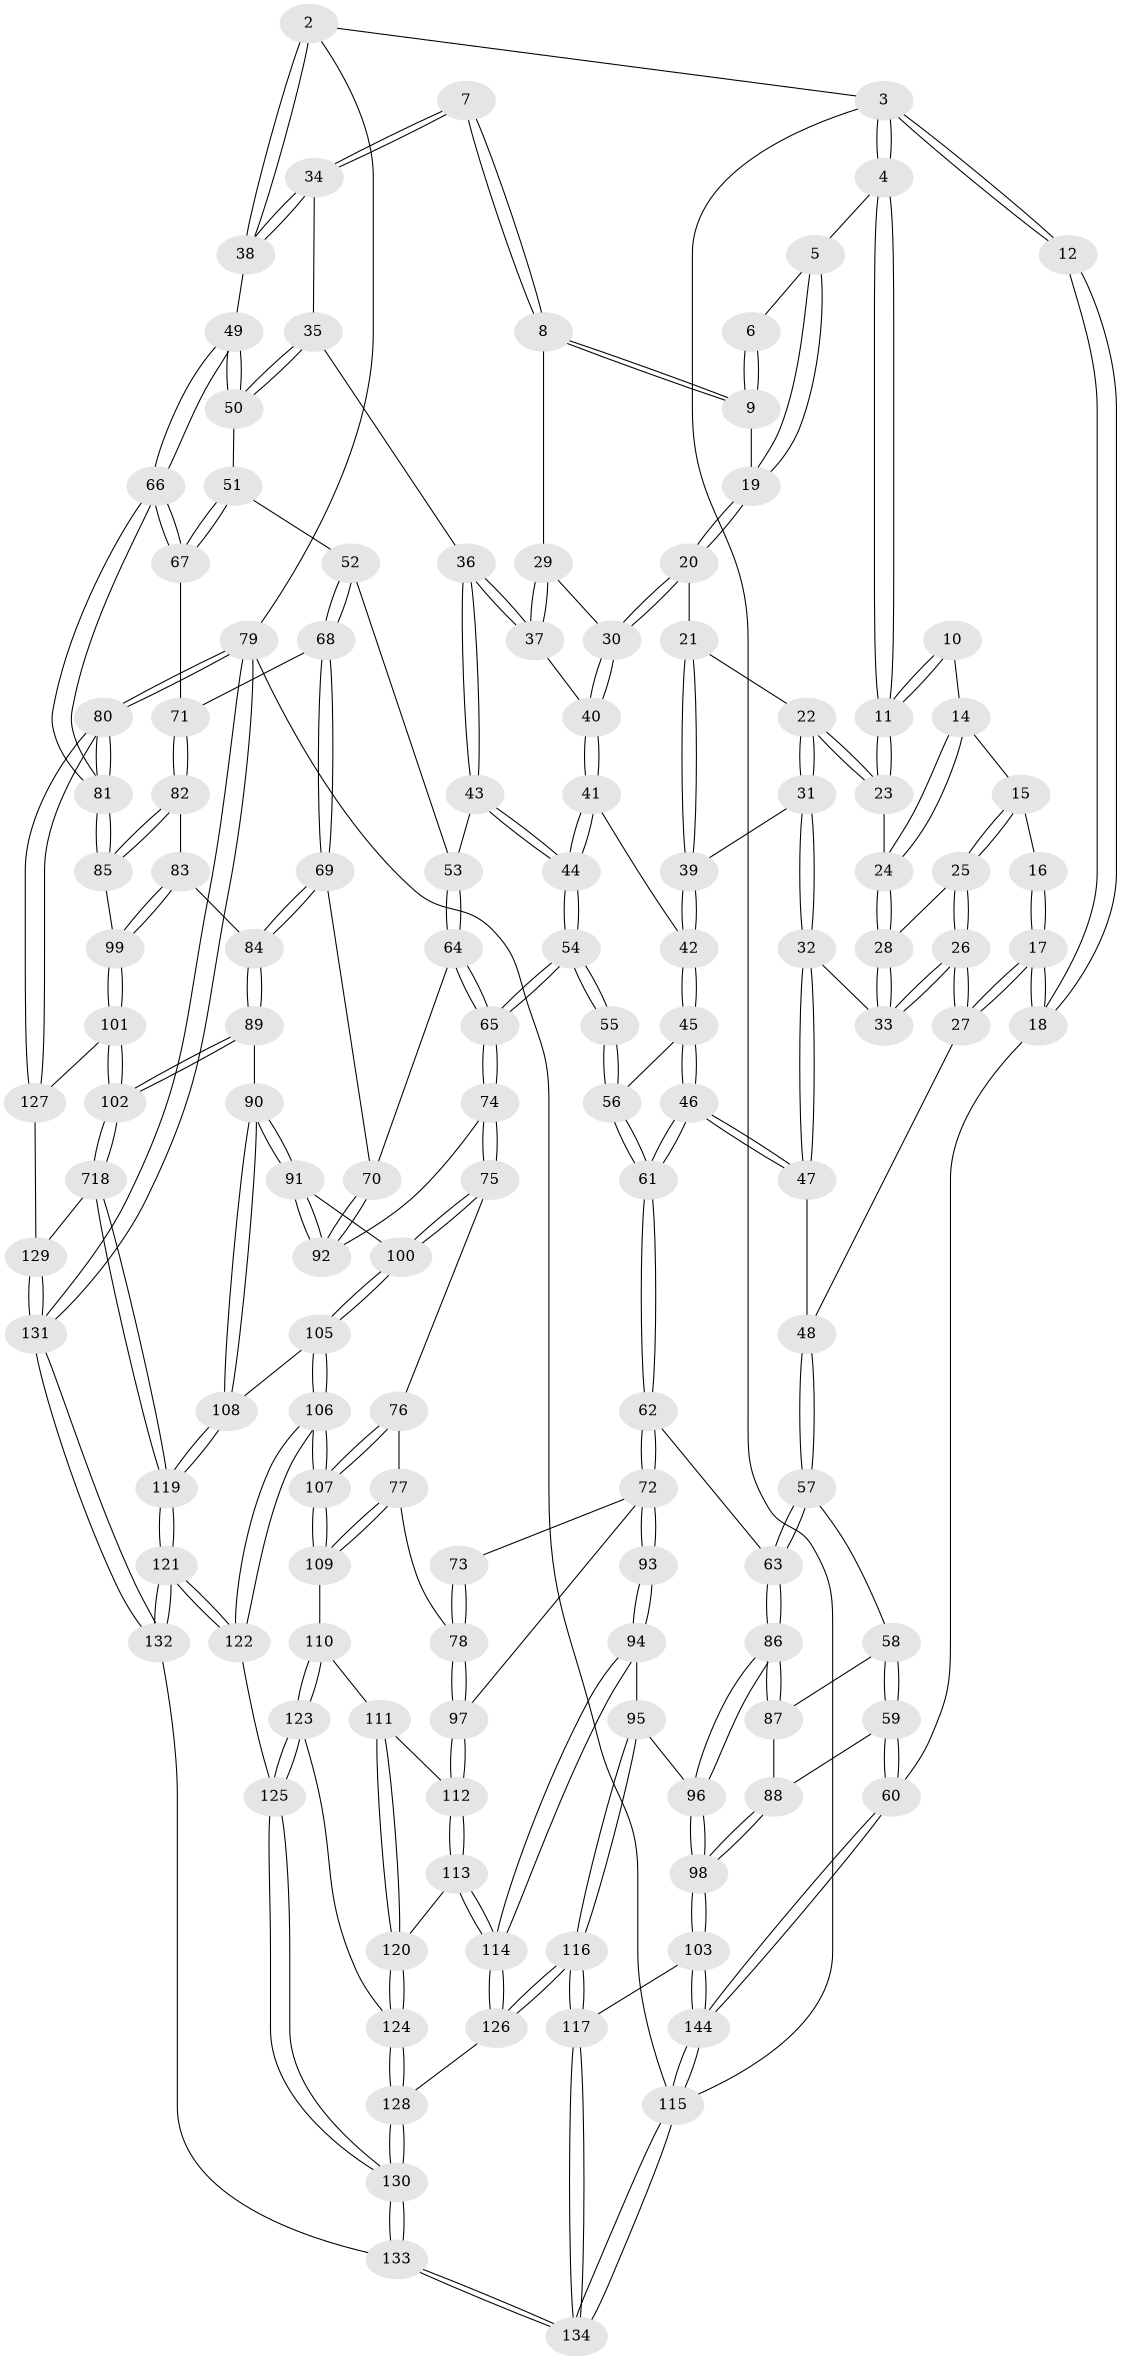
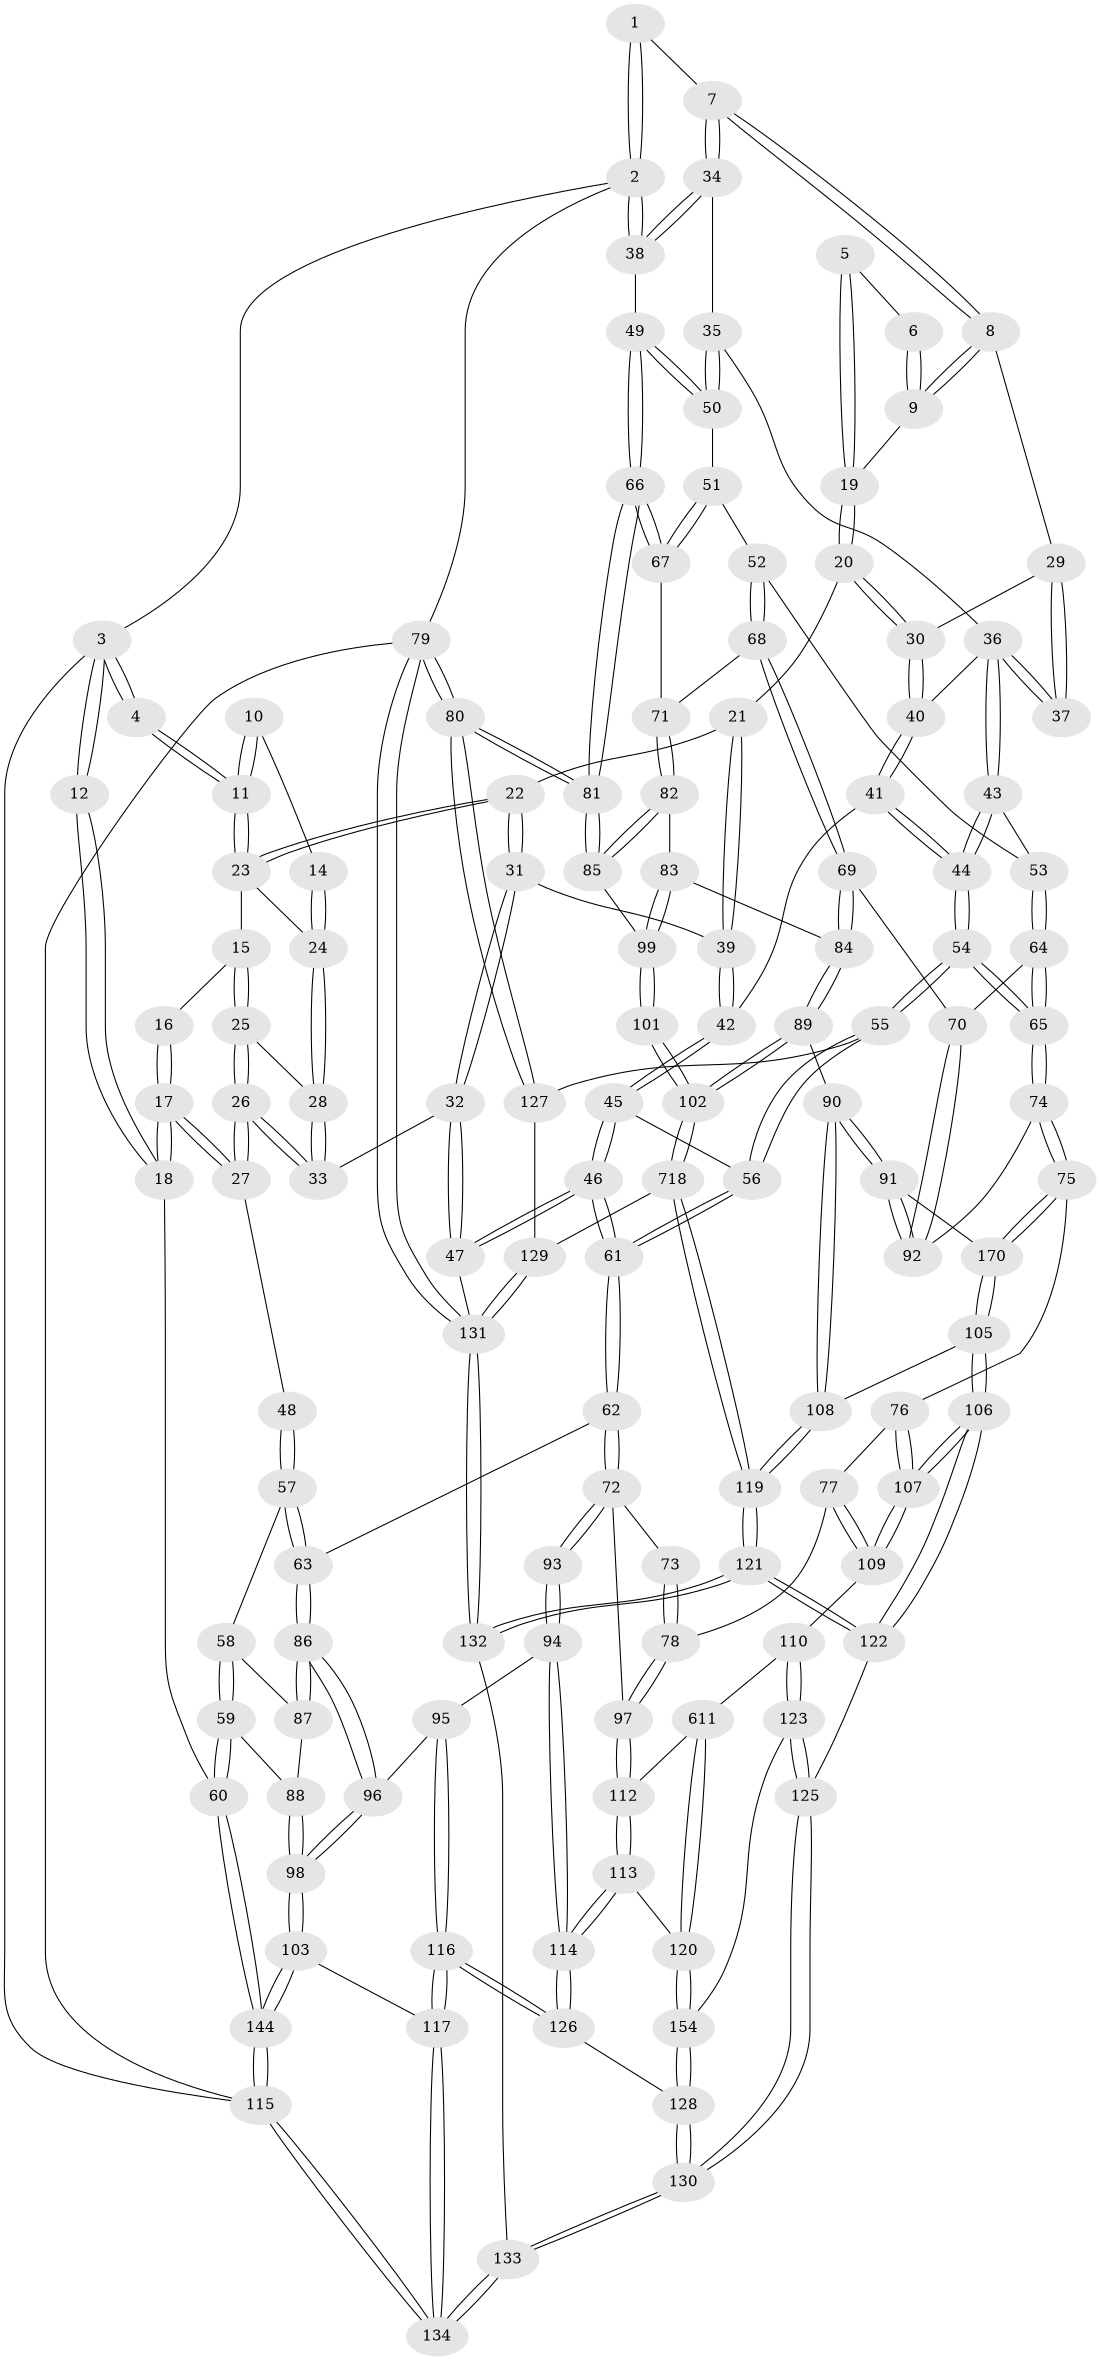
none -> (635, 24)
(850, 216) -> none
(563, 679) -> (955, 679)
(991, 756) -> (241, 910)
(75, 1065) -> (708, 1065)
(401, 1257) -> (992, 1257)
(807, 1257) -> (465, 1296)
(380, 1720) -> (703, 1720)
(397, 2028) -> (684, 2028)
